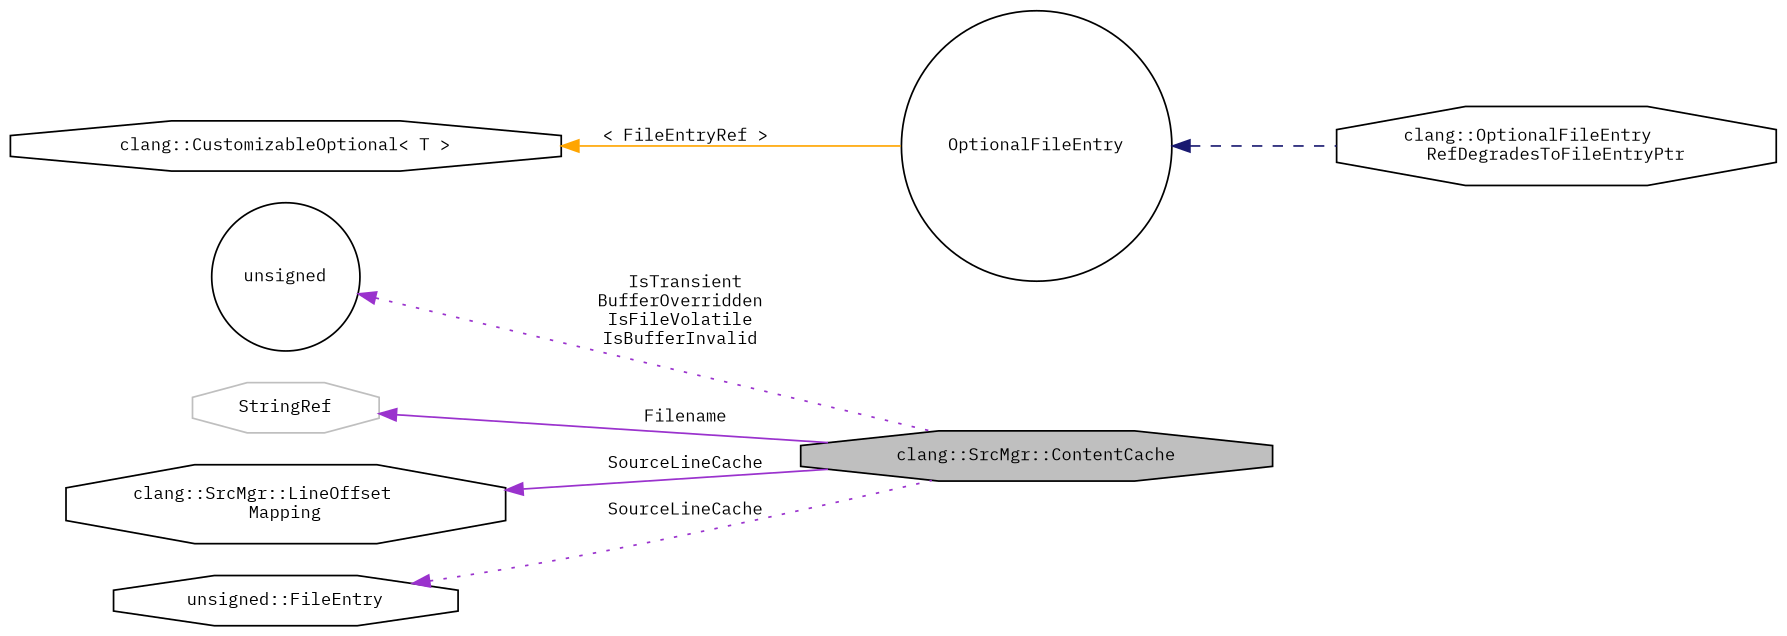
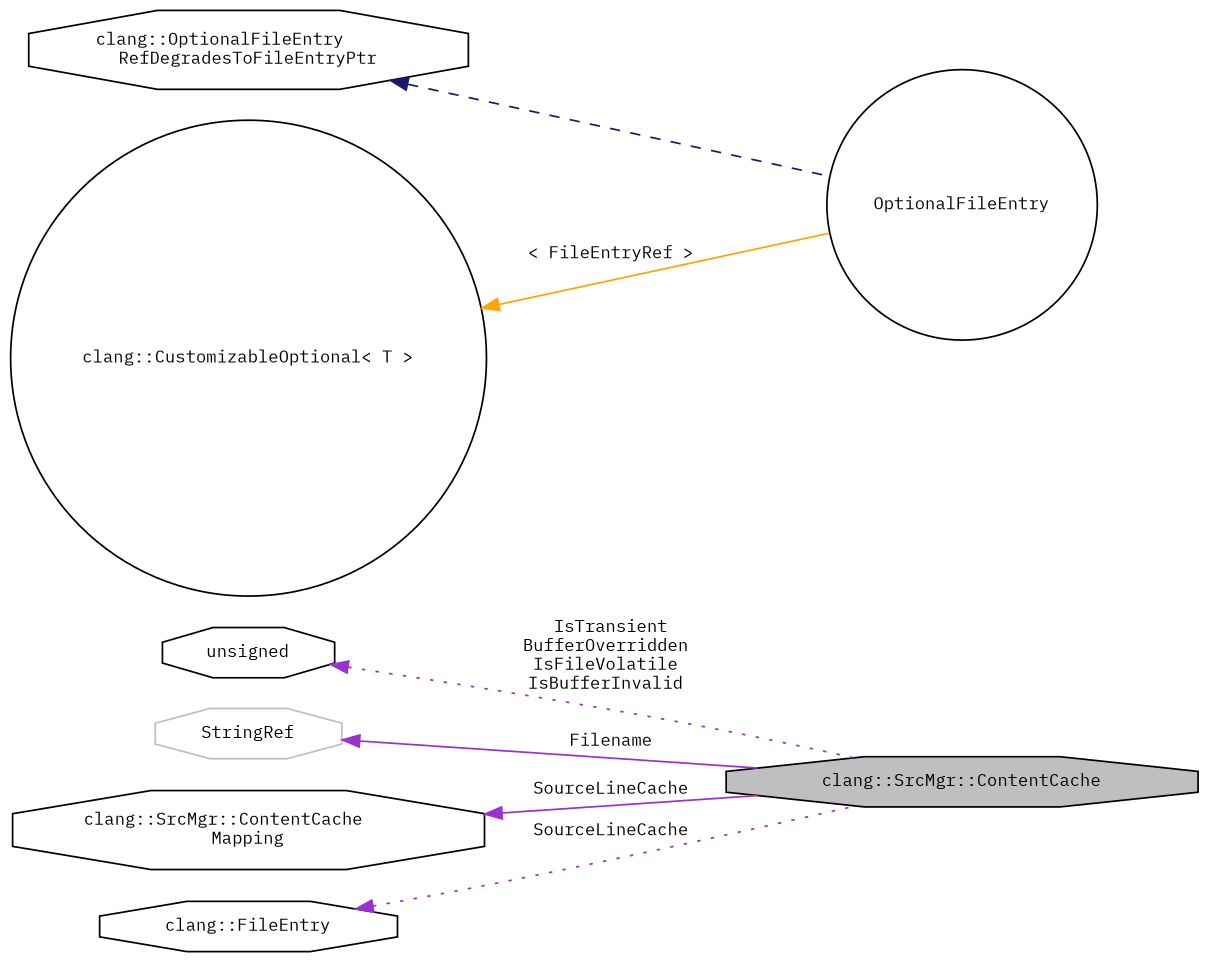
(286, 146) -> (249, 358)
(1263, 146) -> (619, 130)
(286, 277) -> (249, 653)
(286, 504) -> (249, 830)
(286, 601) -> (249, 926)
